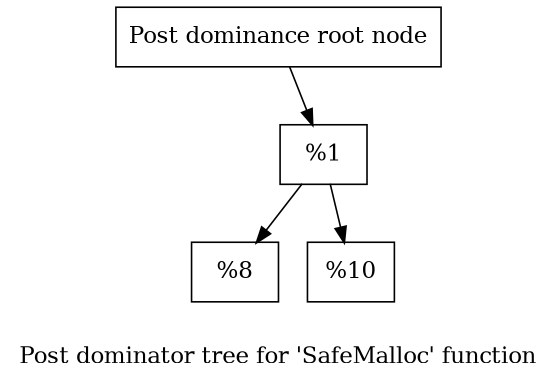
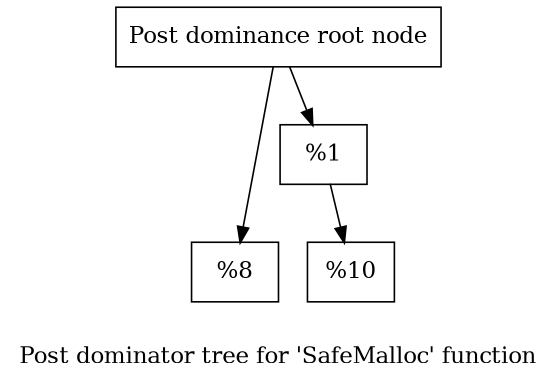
(284, 207) -> (258, 147)
